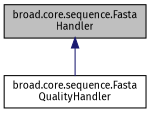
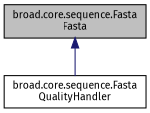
(75, 21) -> (75, 21)
